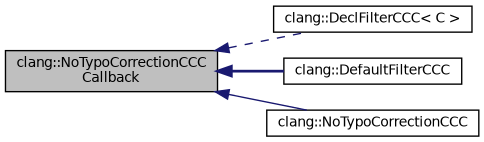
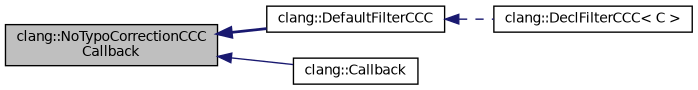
(268, 40) -> (476, 19)
(373, 123) -> (356, 71)
